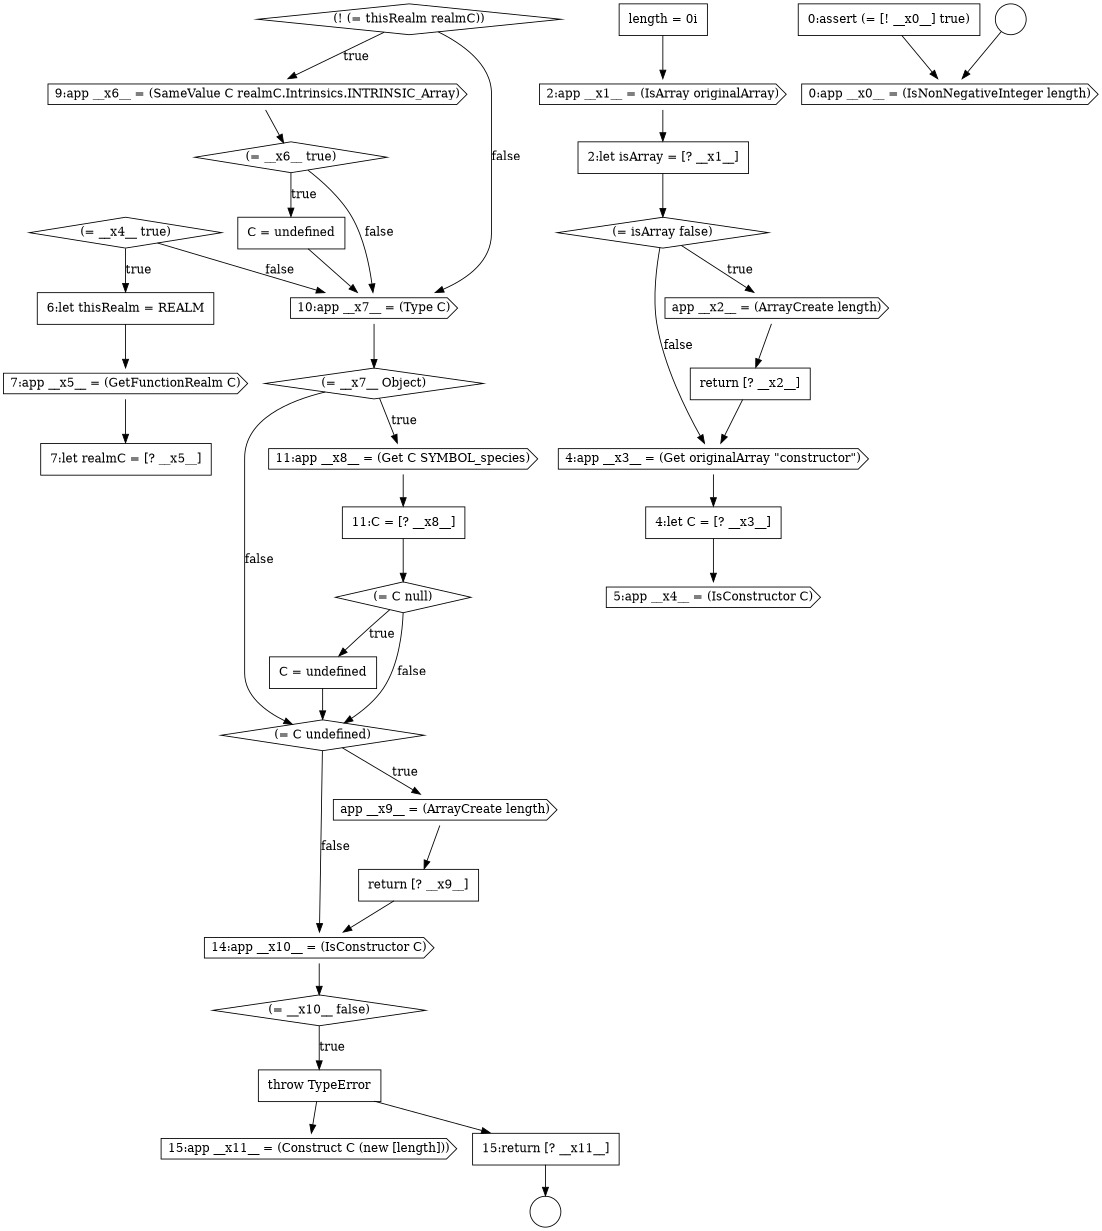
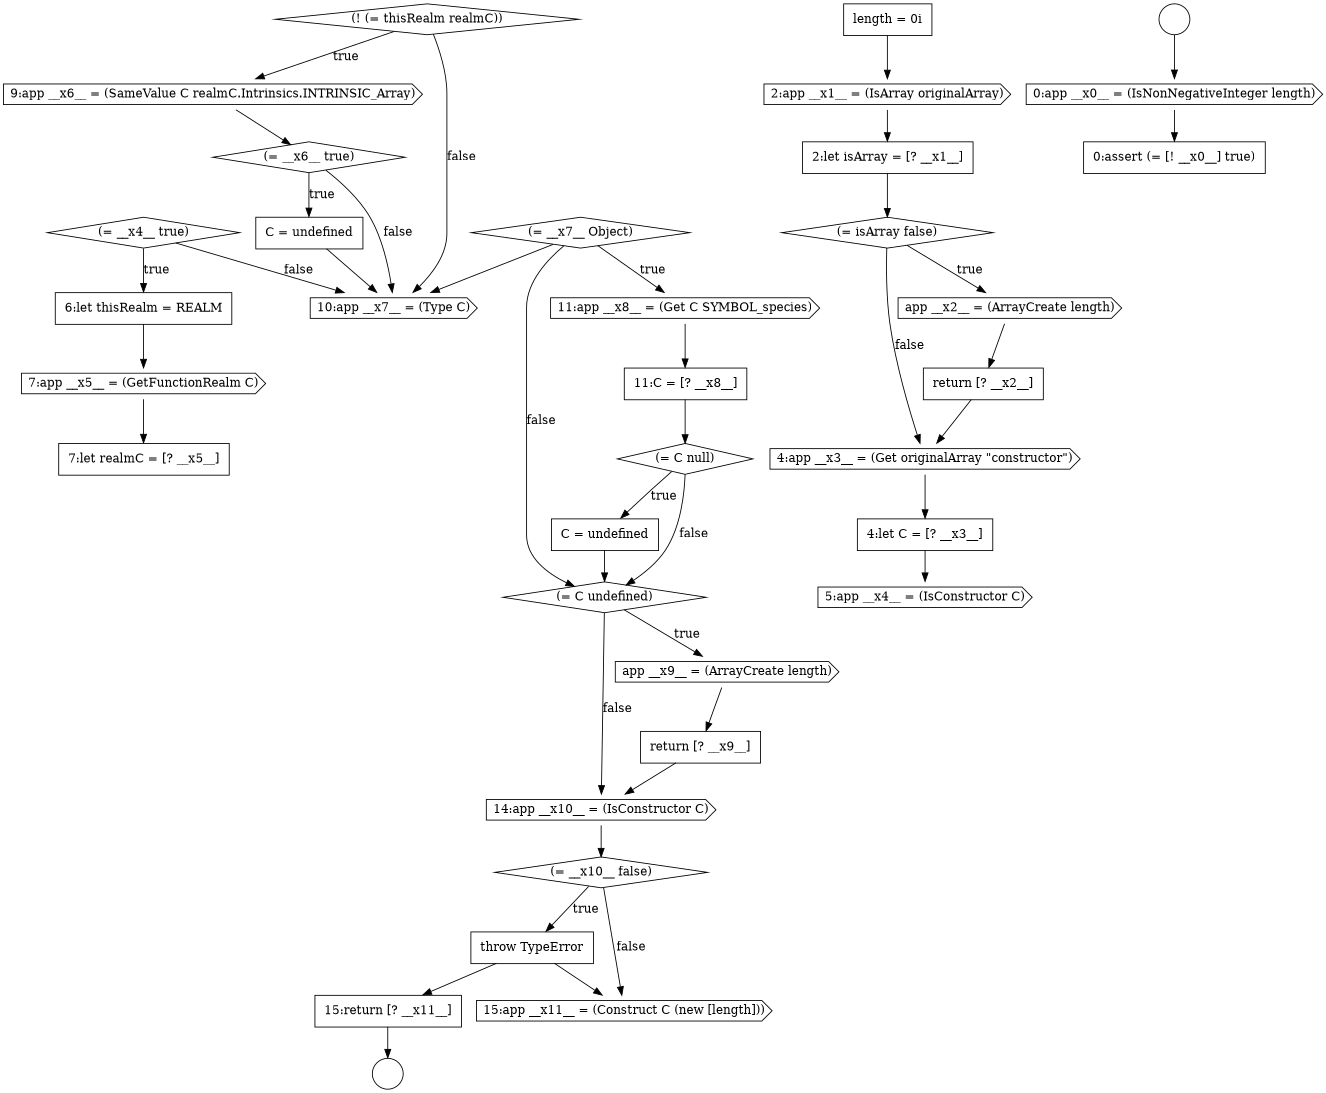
(917, 54) -> (1174, 121)
(374, 342) -> (496, 267)
none -> (612, 937)
